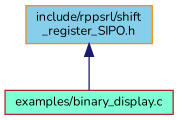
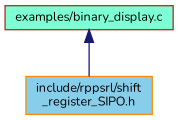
(89, 73) -> (89, 60)
